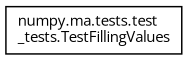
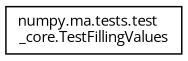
(94, 30) -> (94, 30)
